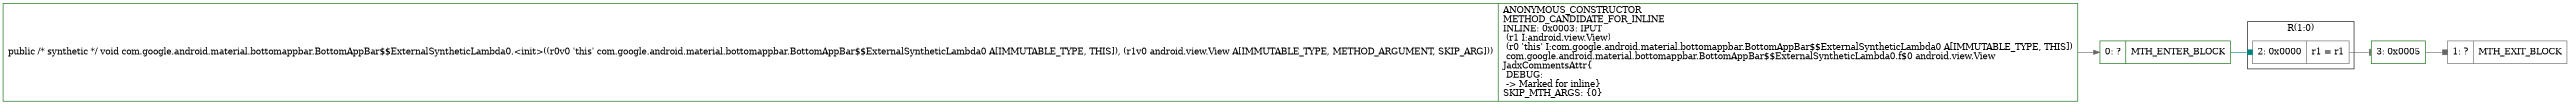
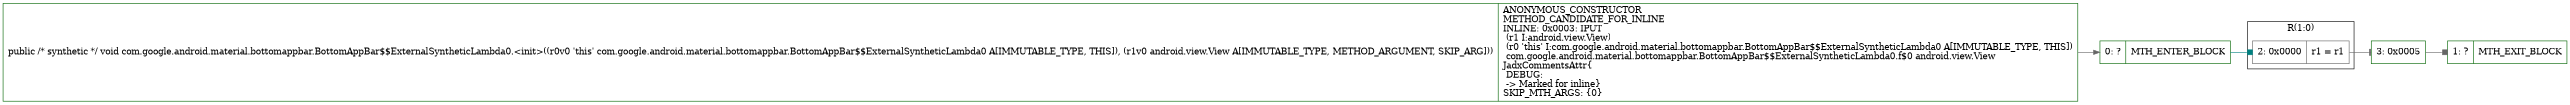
(2507, 52) -> (2507, 52)
